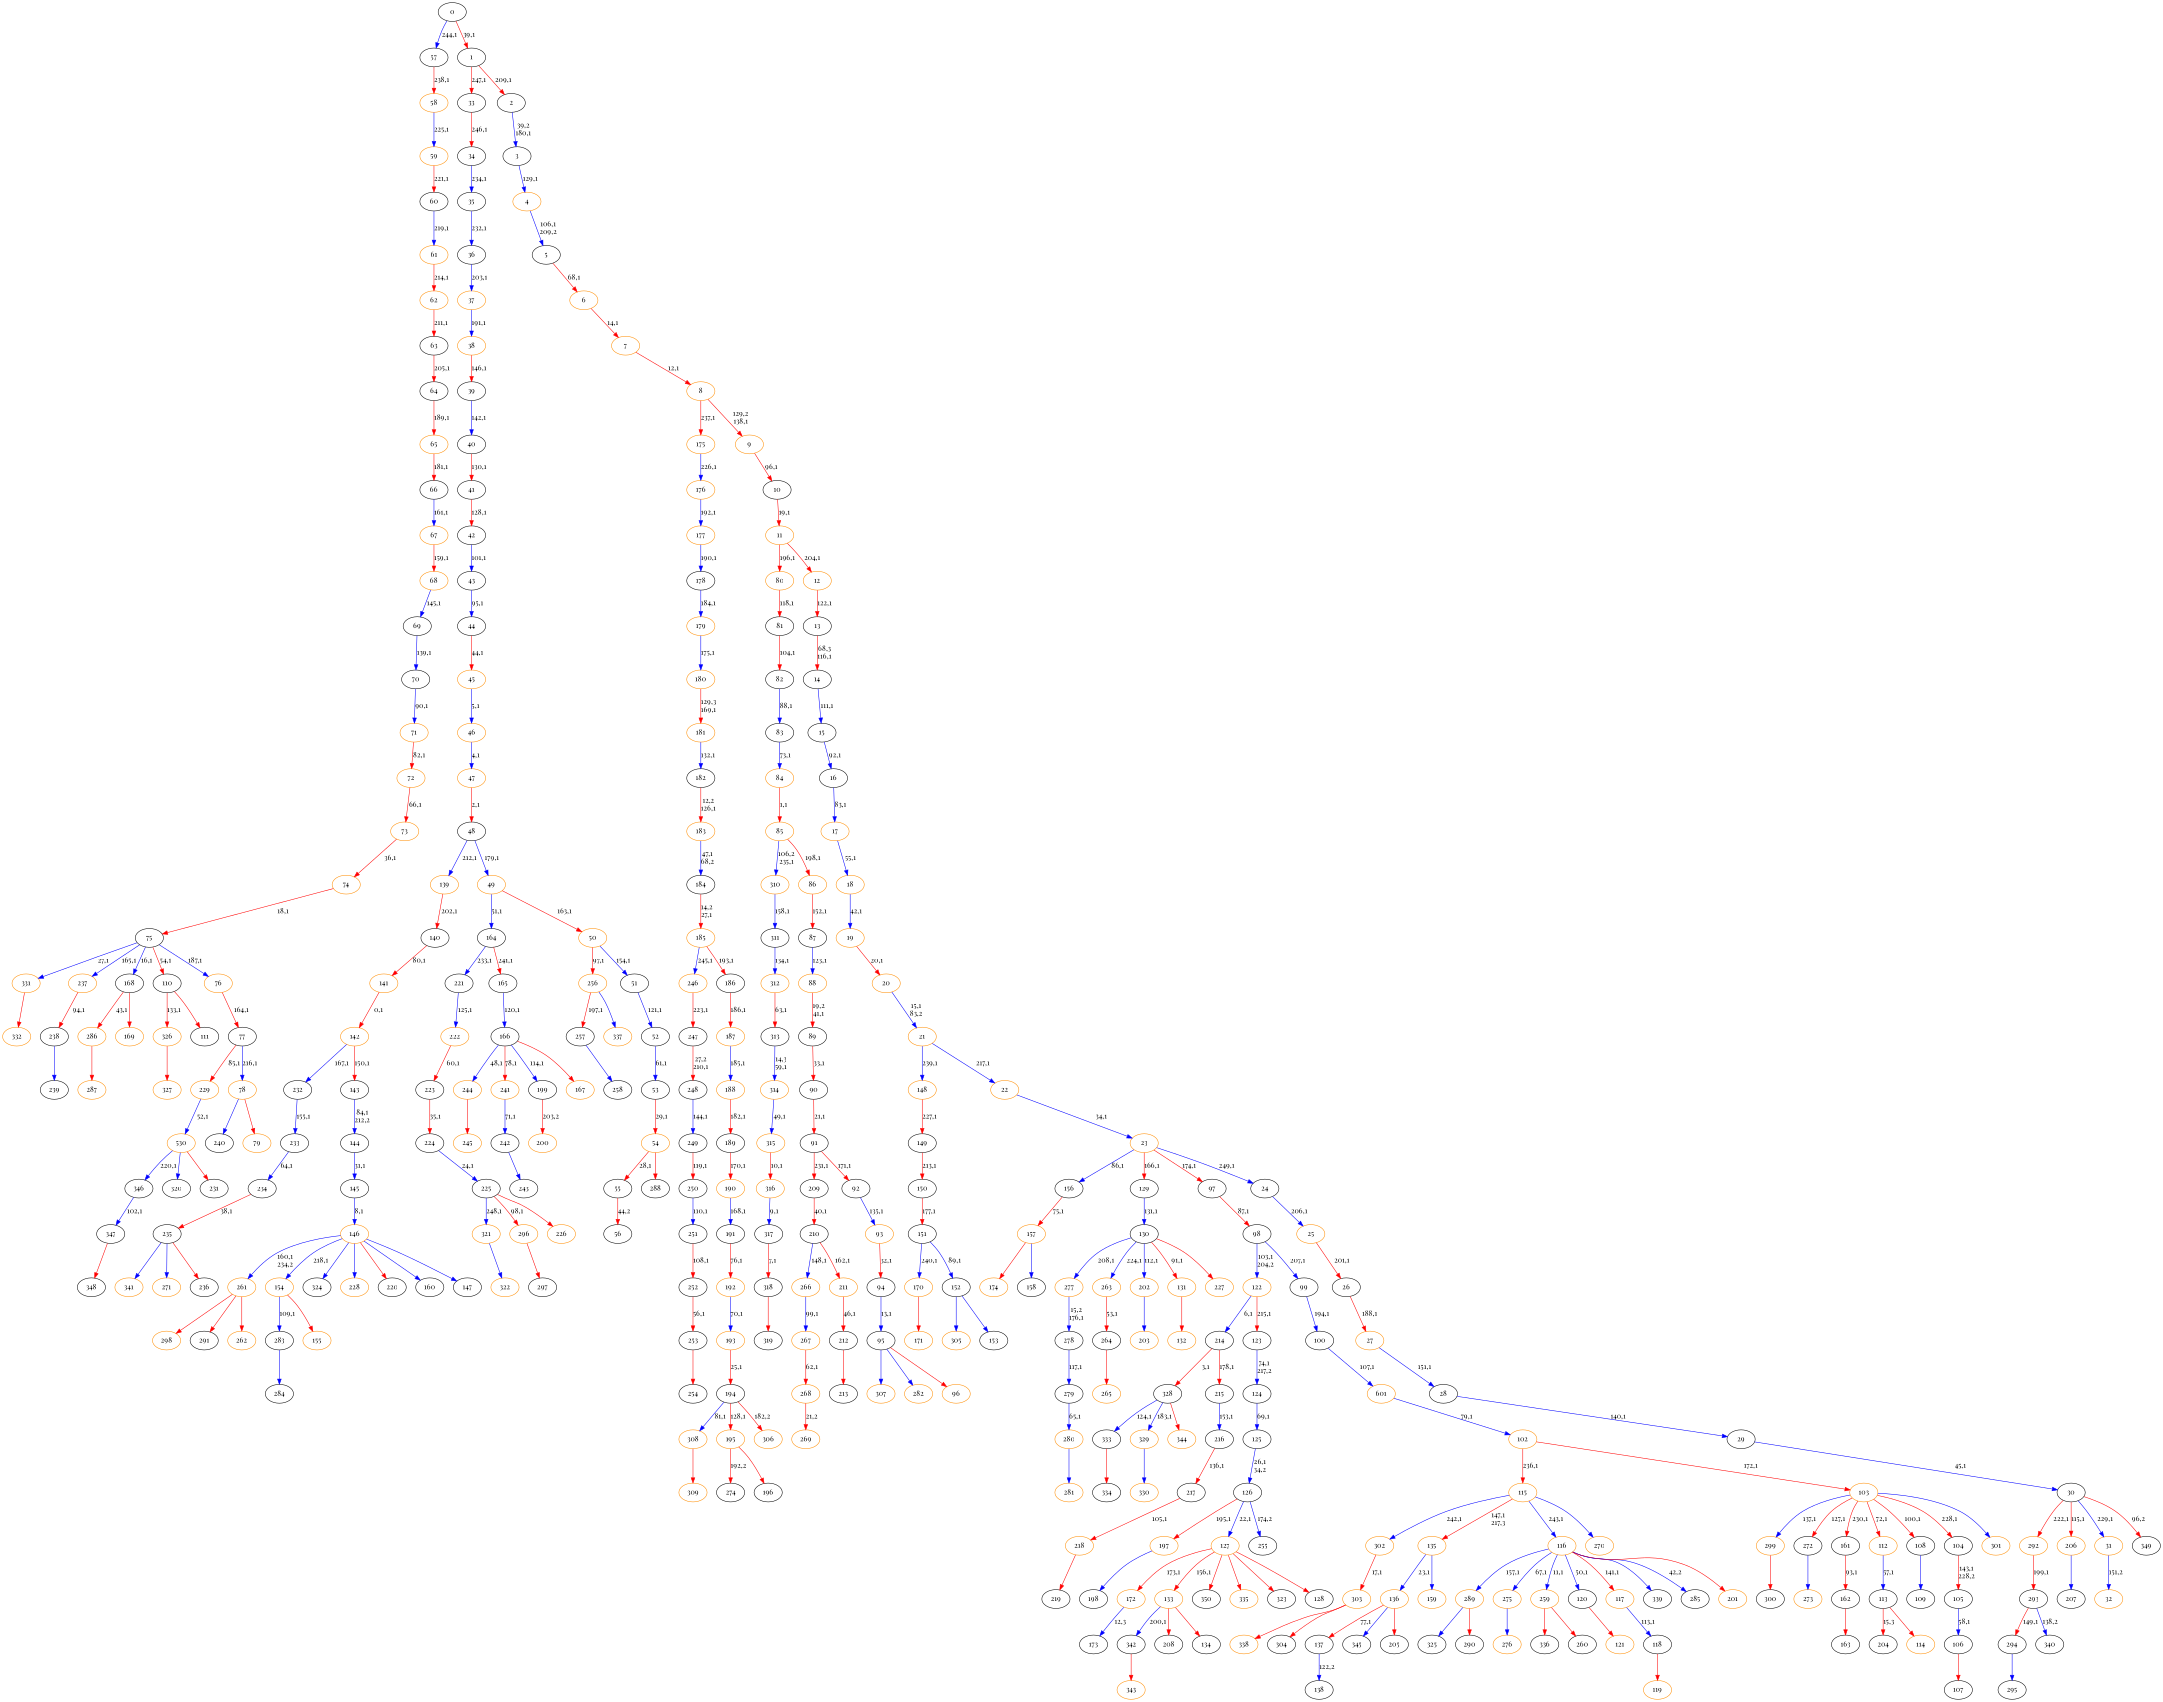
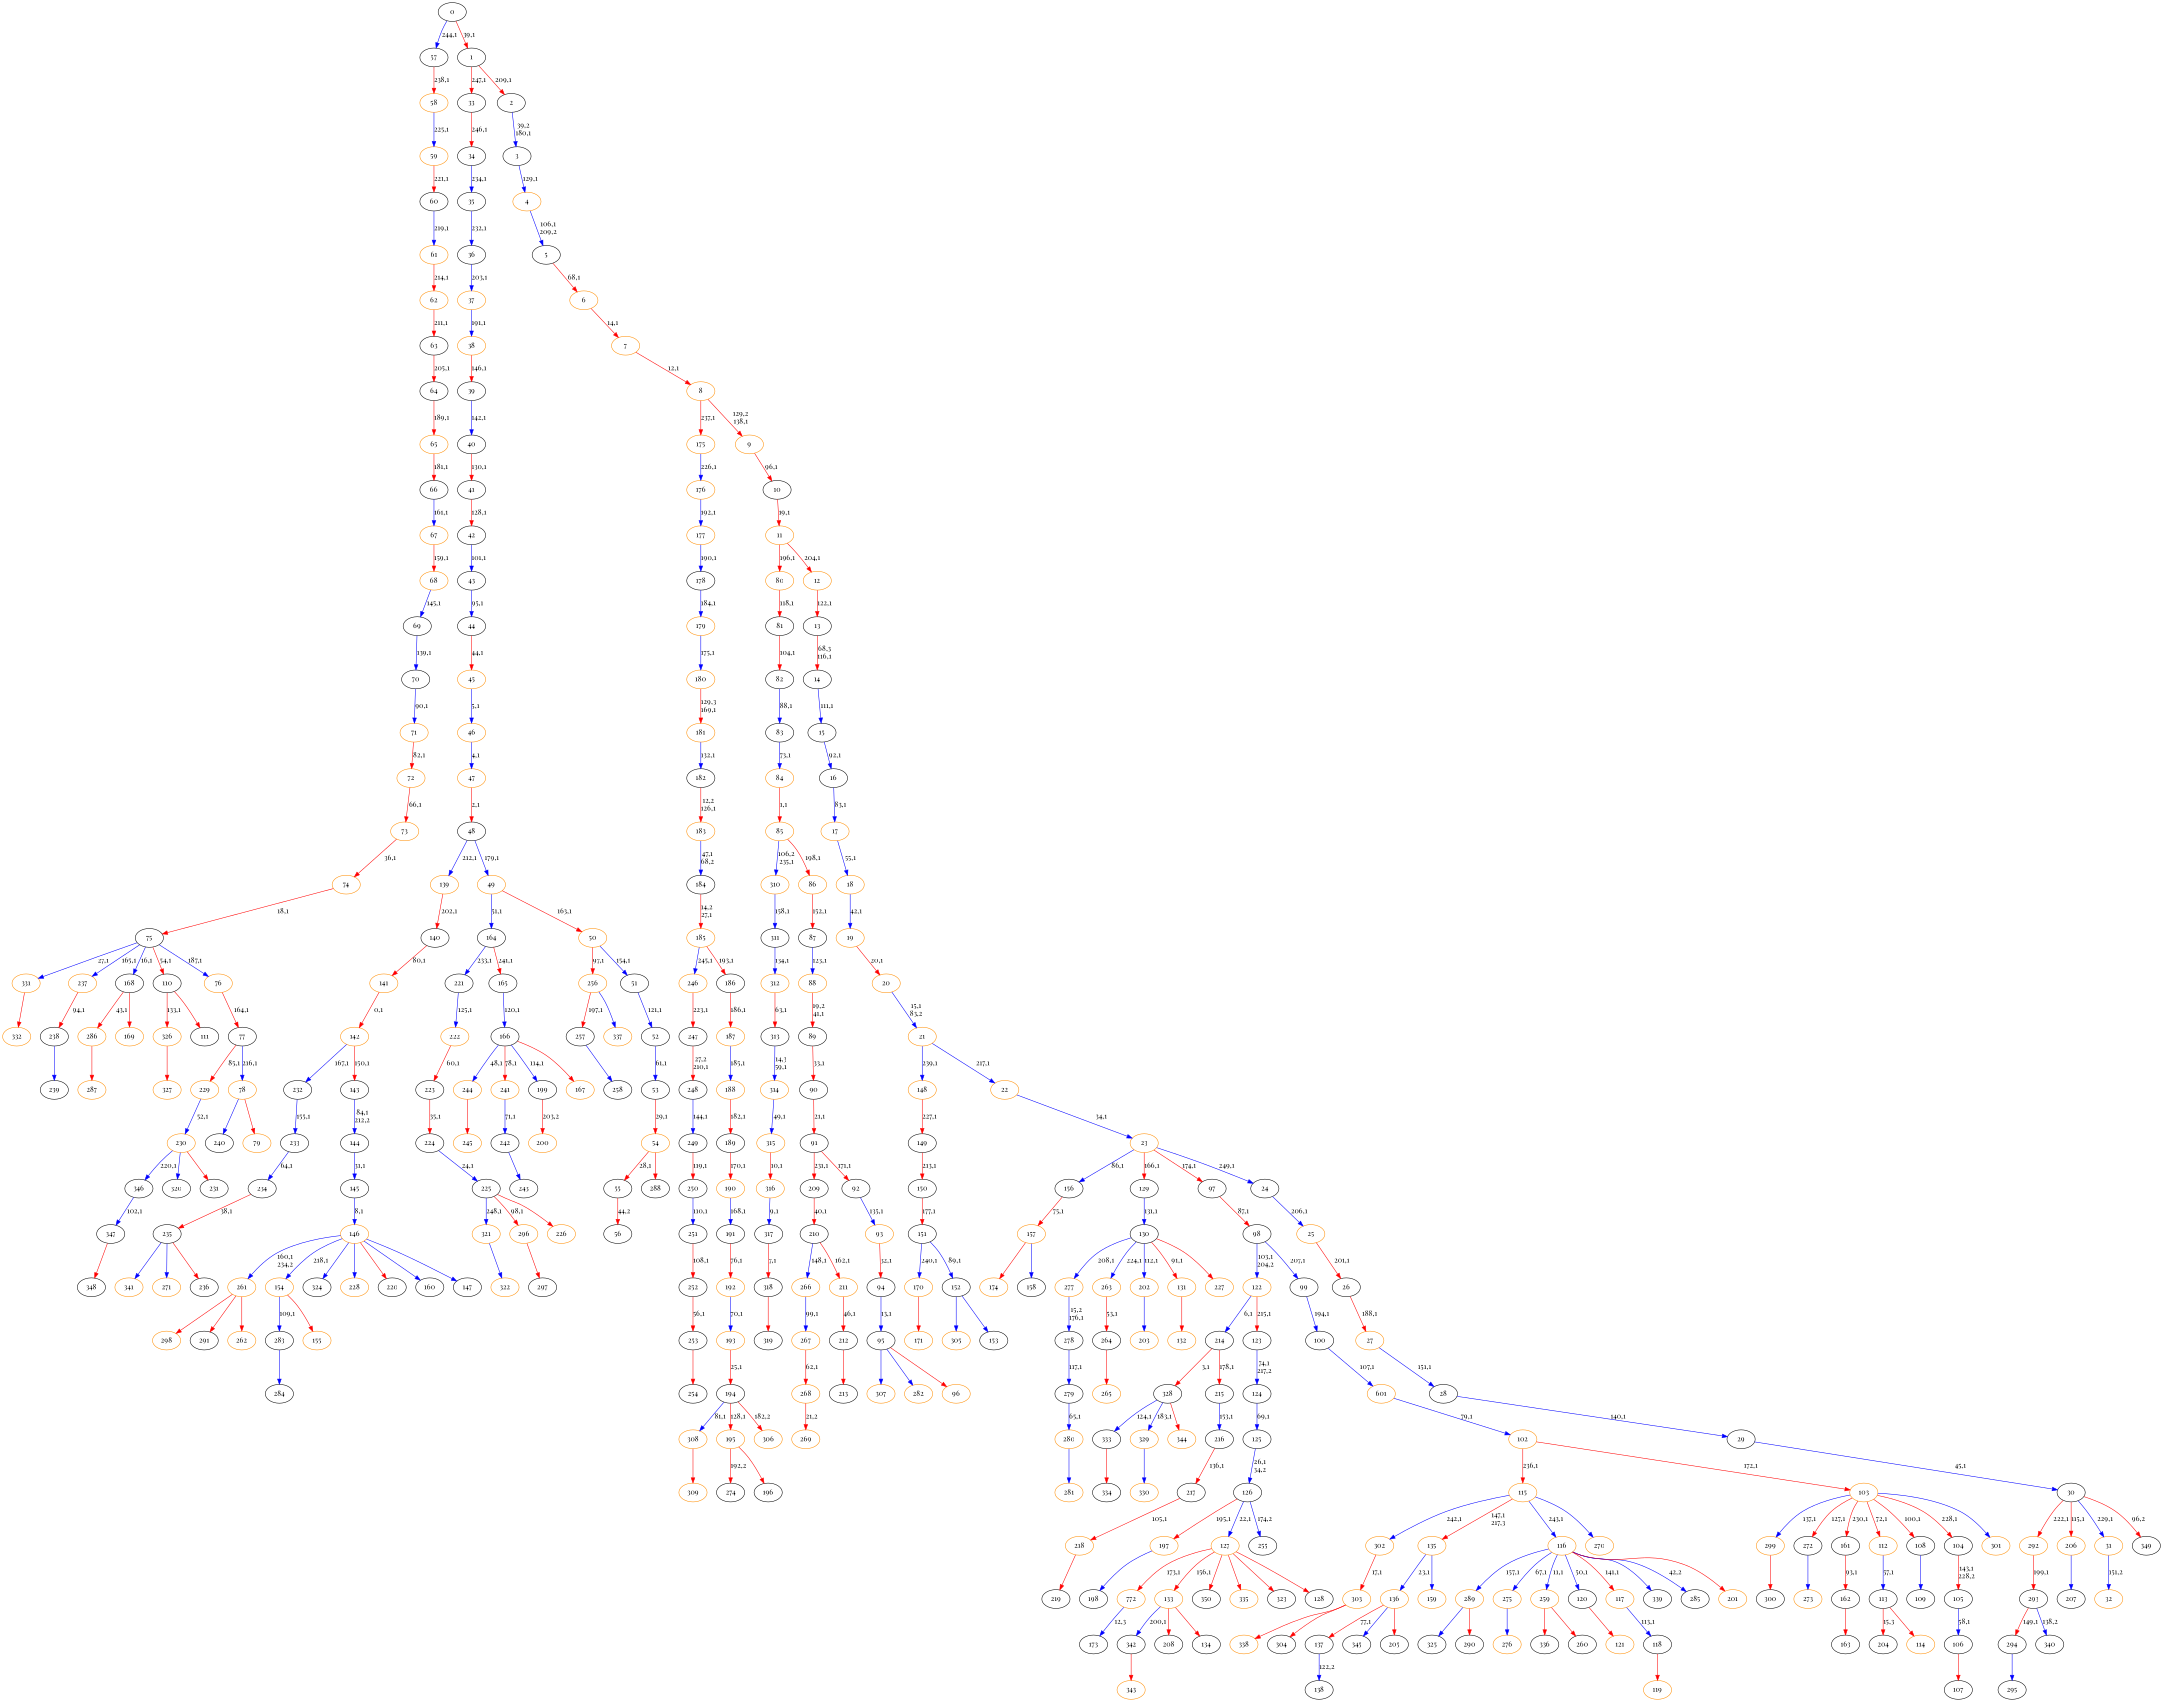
(181, 1143) -> (181, 1143)
(1131, 1599) -> (1131, 1599)
